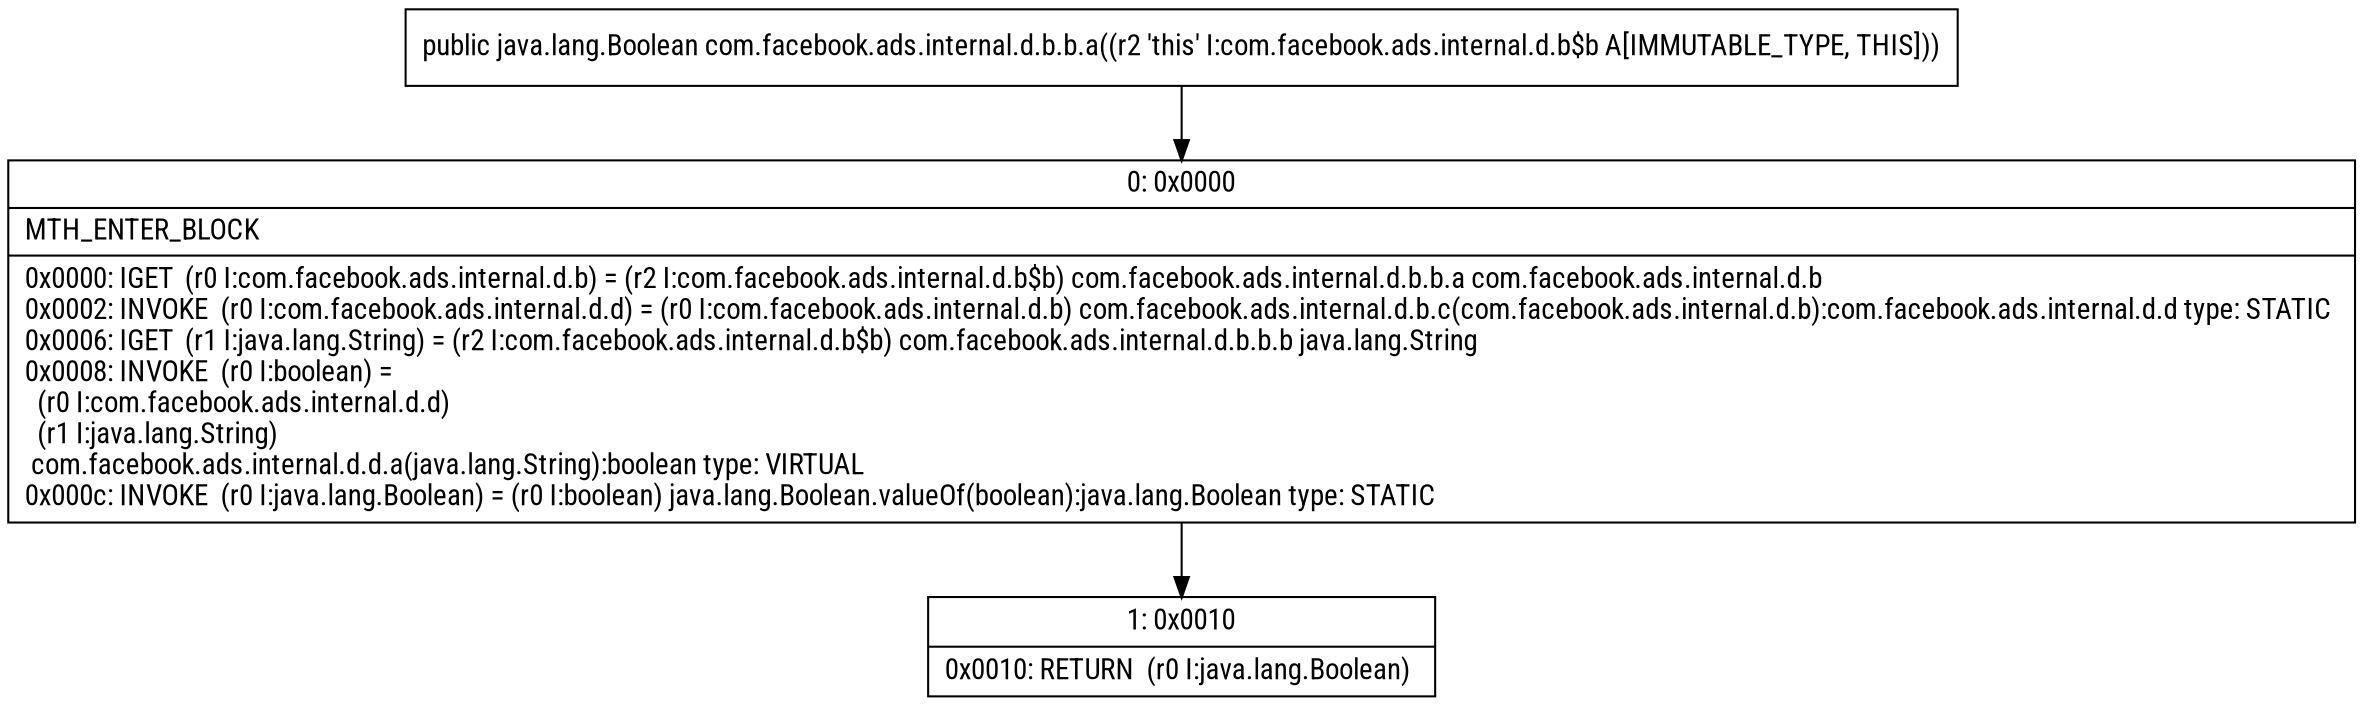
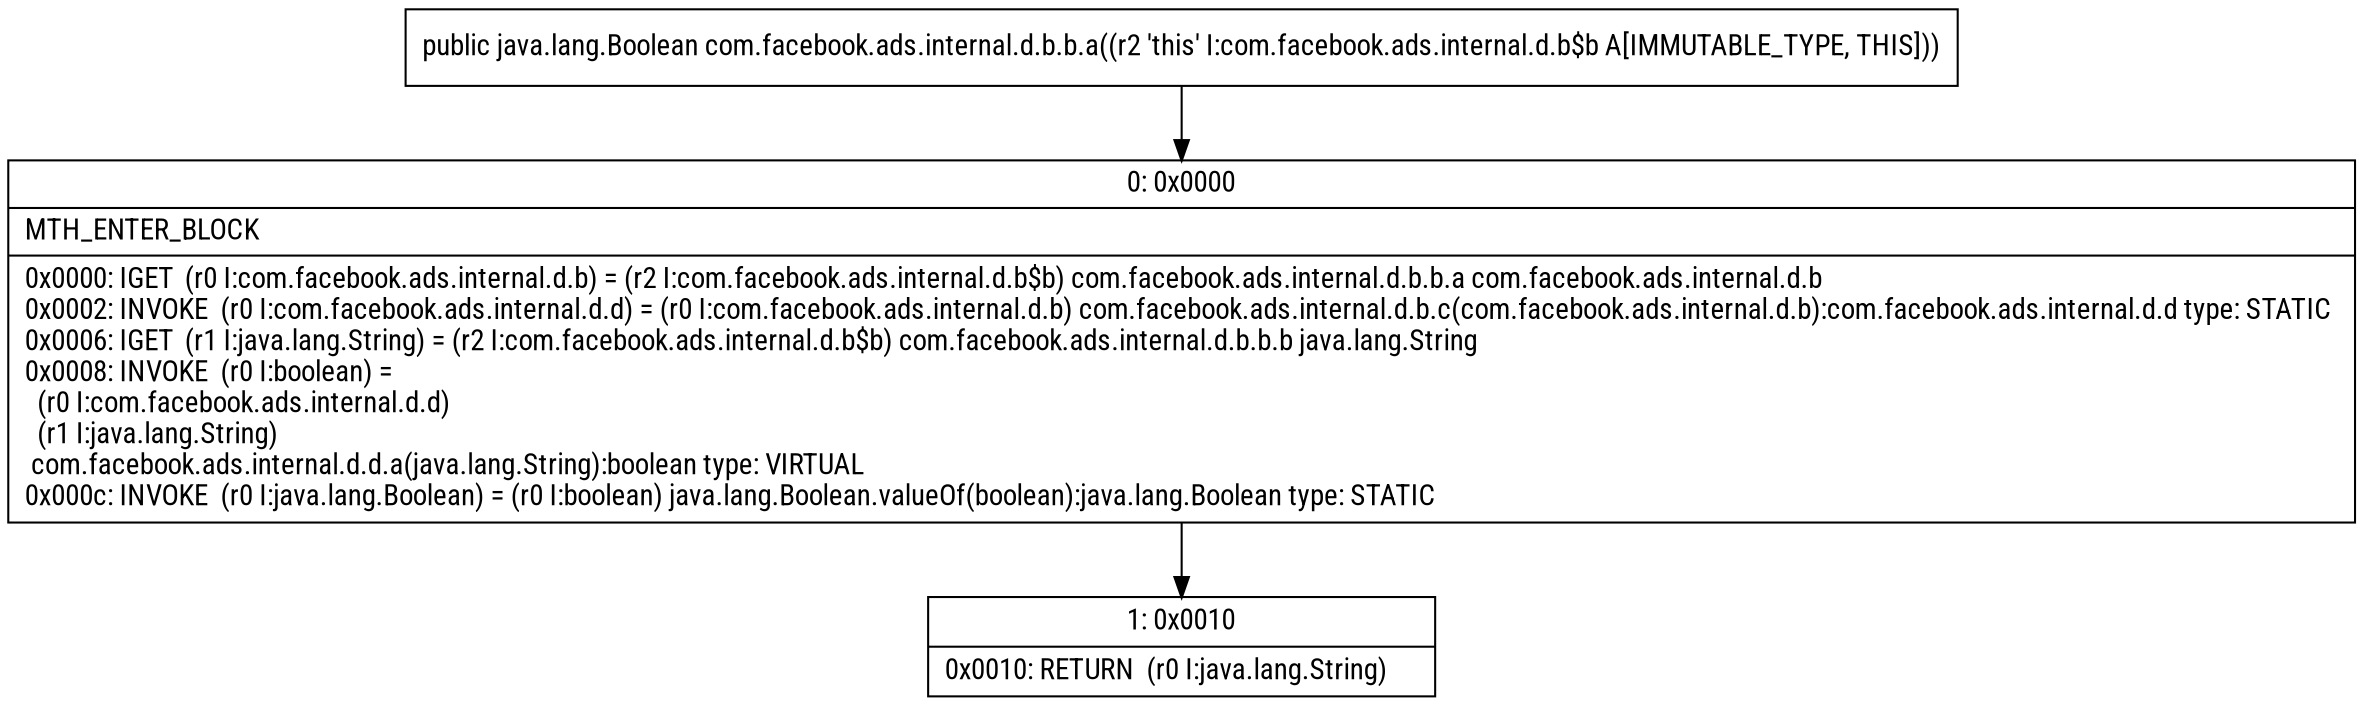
(1182, 671) -> (1169, 671)
